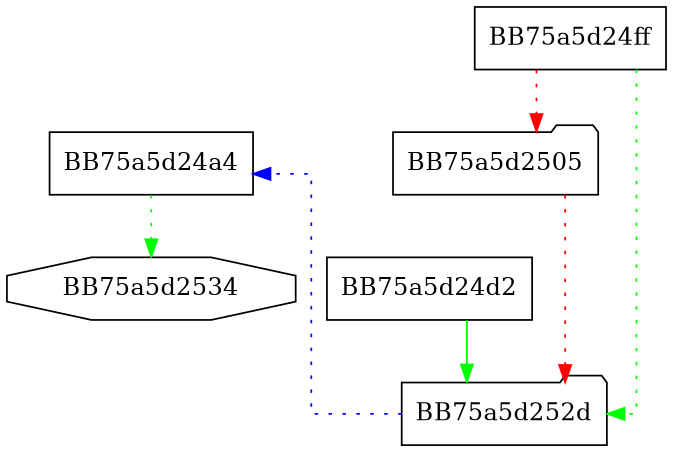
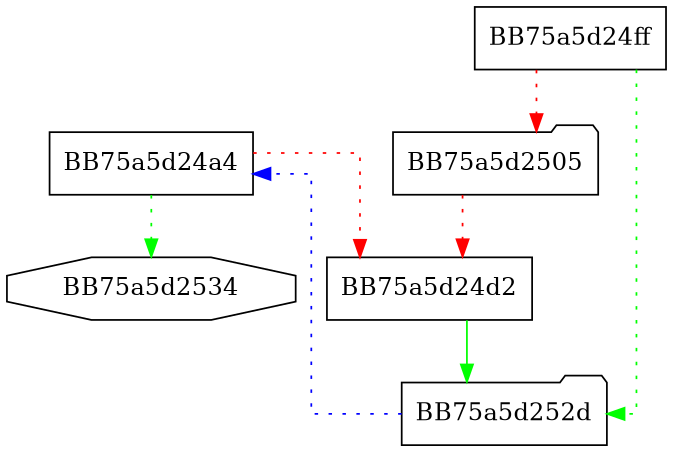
none -> (350, 153)
(565, 280) -> (463, 217)
